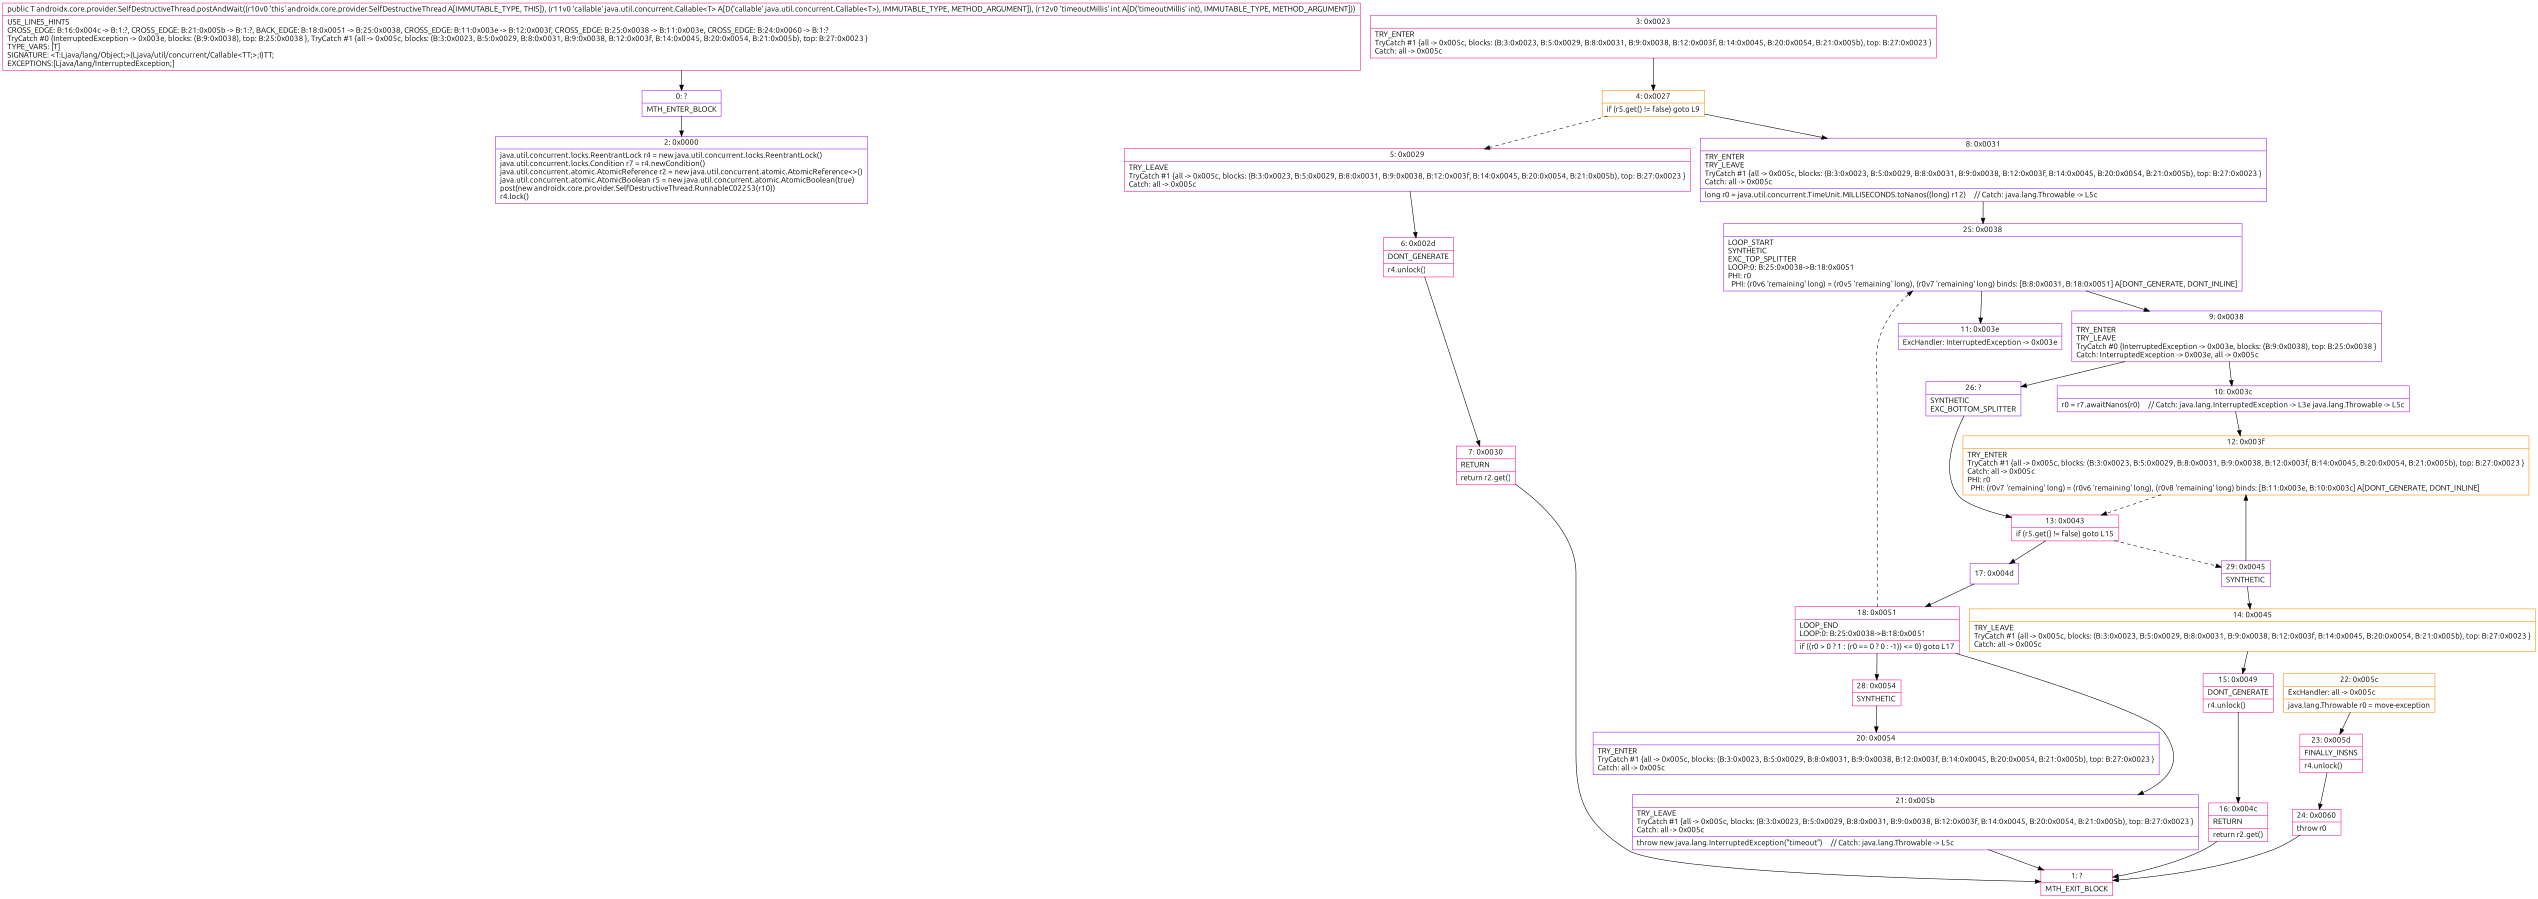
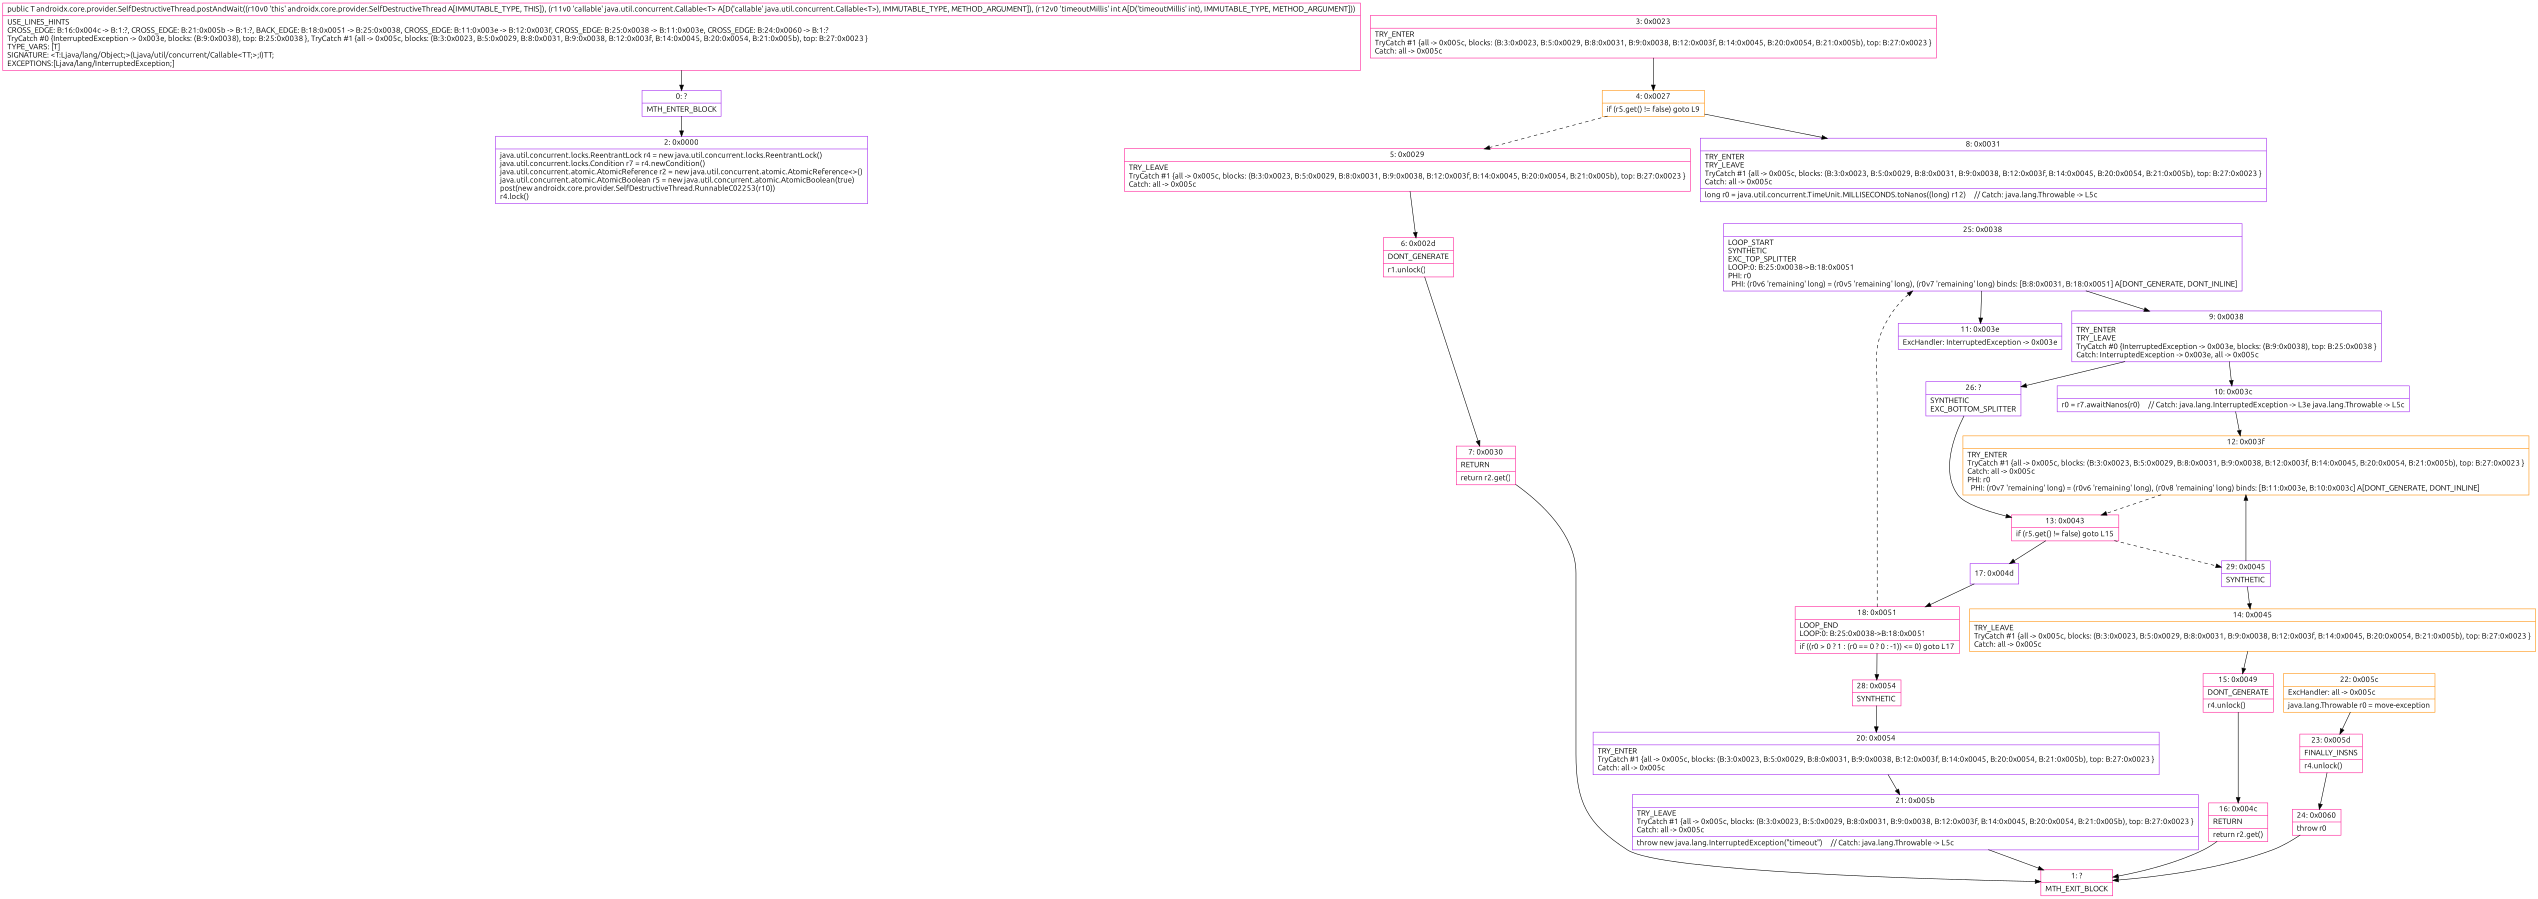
(1983, 210) -> none
(1407, 270) -> (1407, 270)
(2098, 700) -> (1892, 782)
